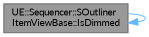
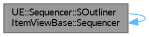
(66, 18) -> (66, 18)
